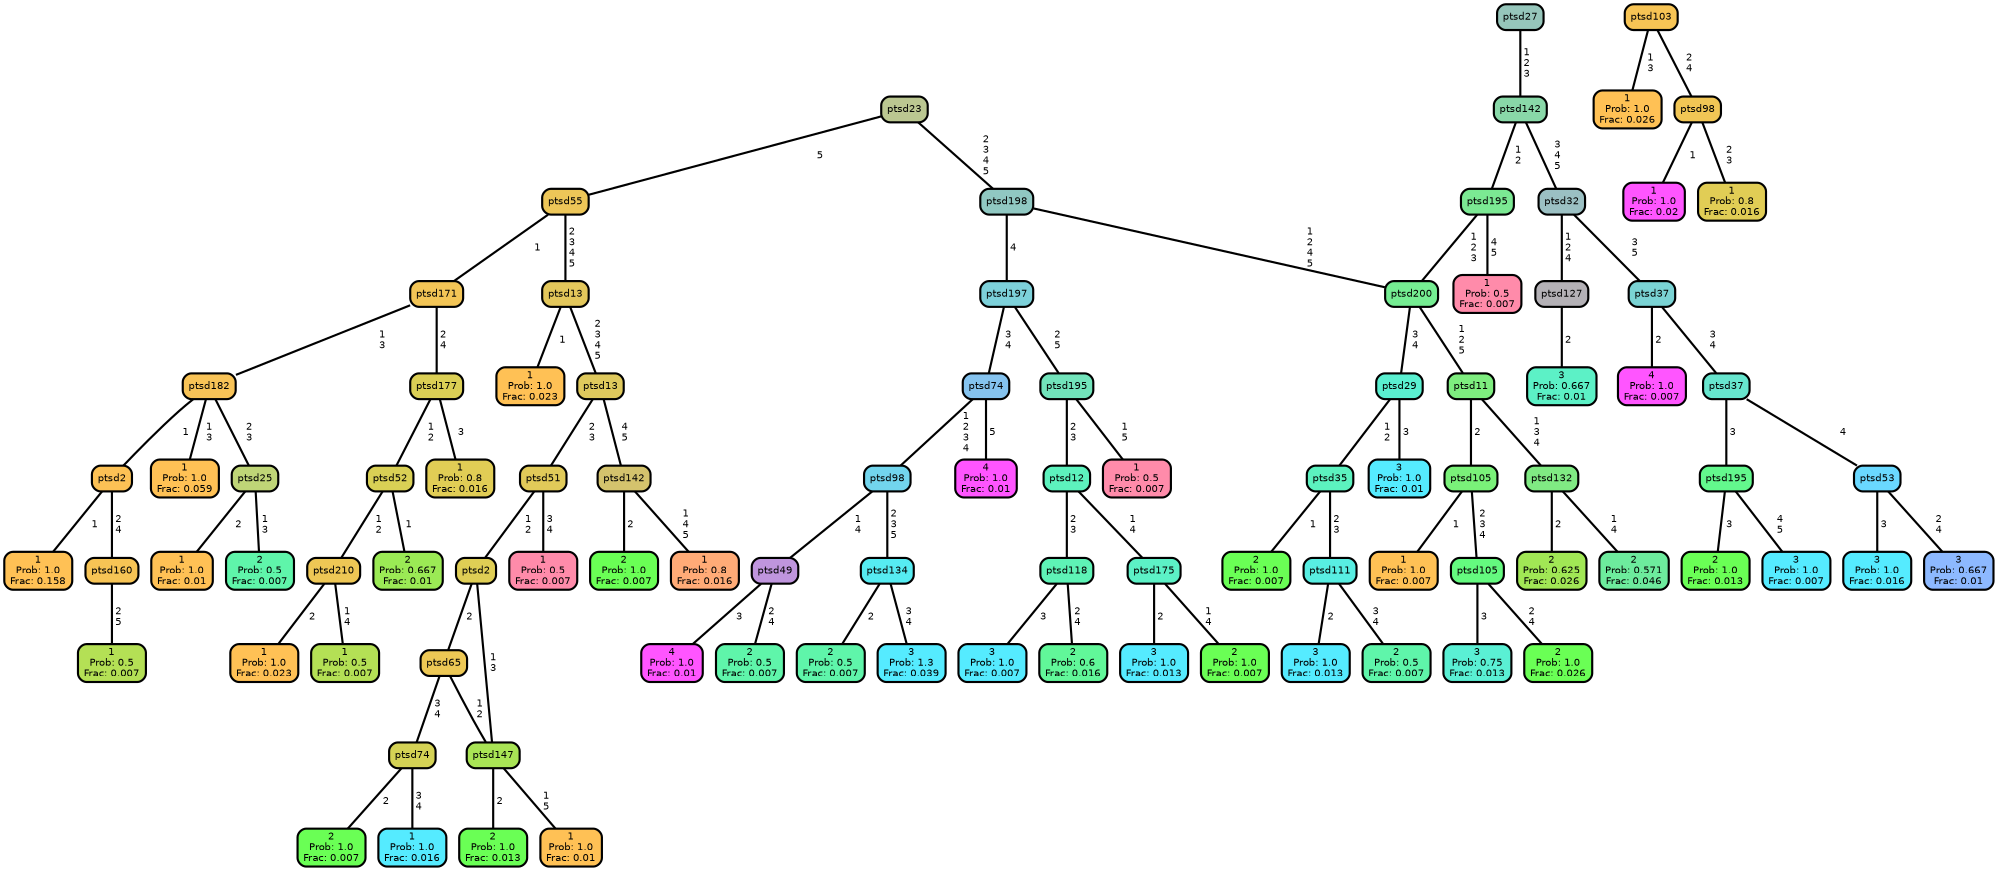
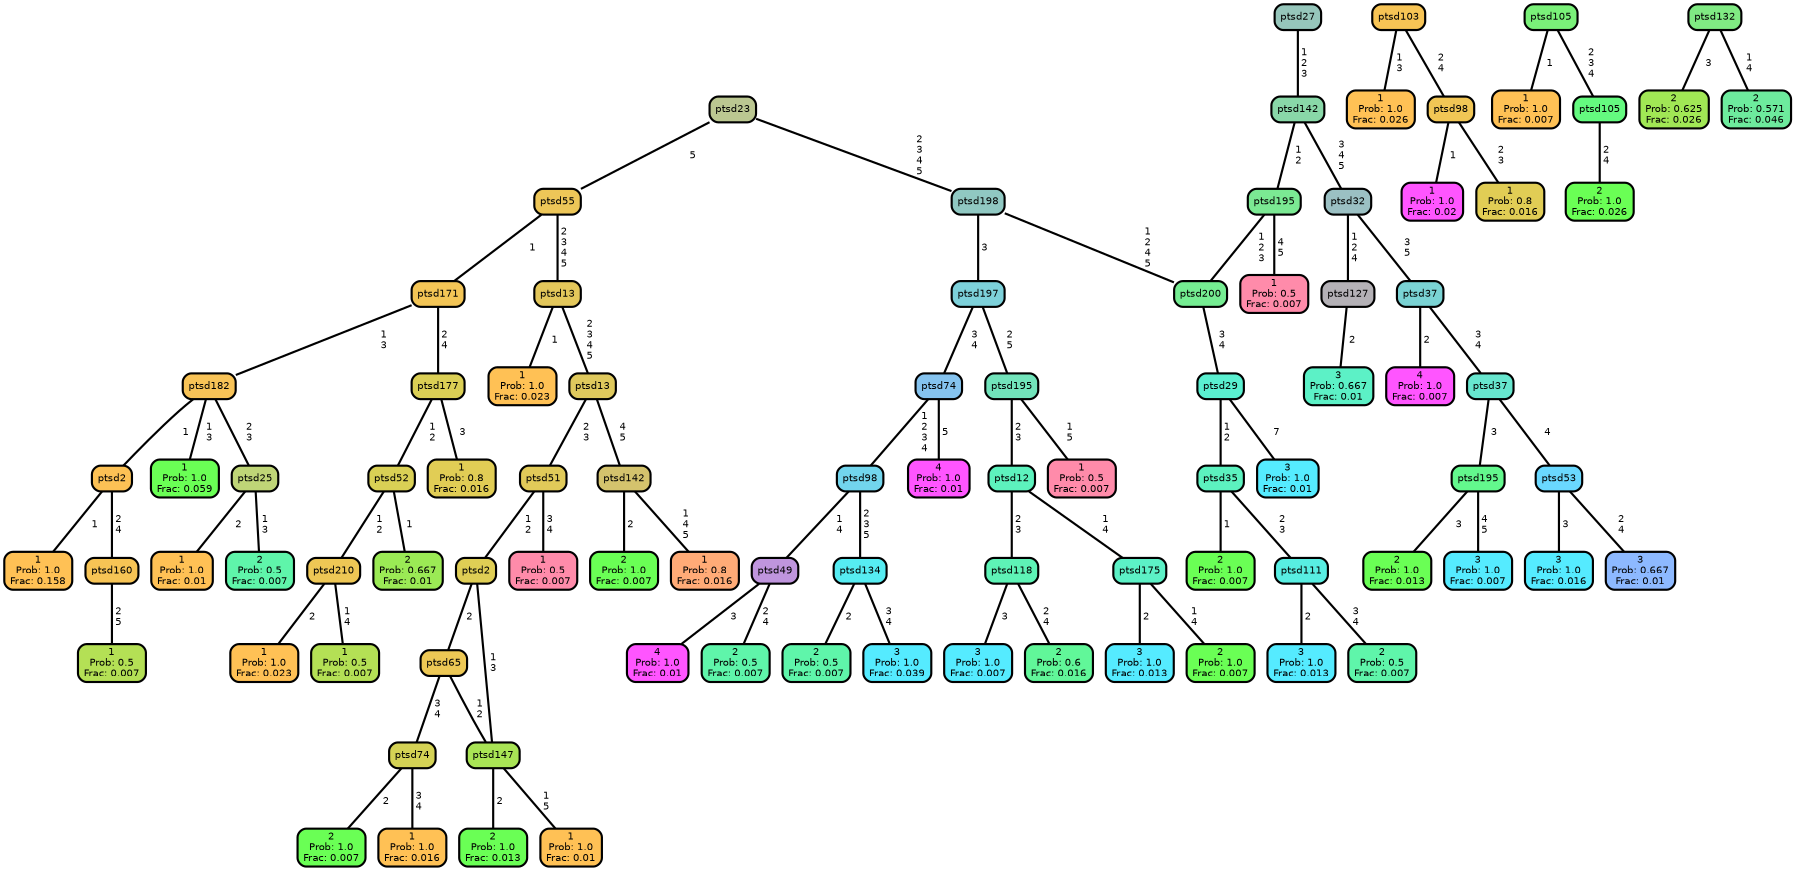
(1012, 248) -> (983, 248)
(1471, 386) -> none
(1404, 432) -> (1275, 432)
(185, 479) -> (185, 479)
(1557, 525) -> (1707, 63)
(912, 663) -> (897, 663)
(1477, 663) -> none
(412, 848) -> (412, 848)
